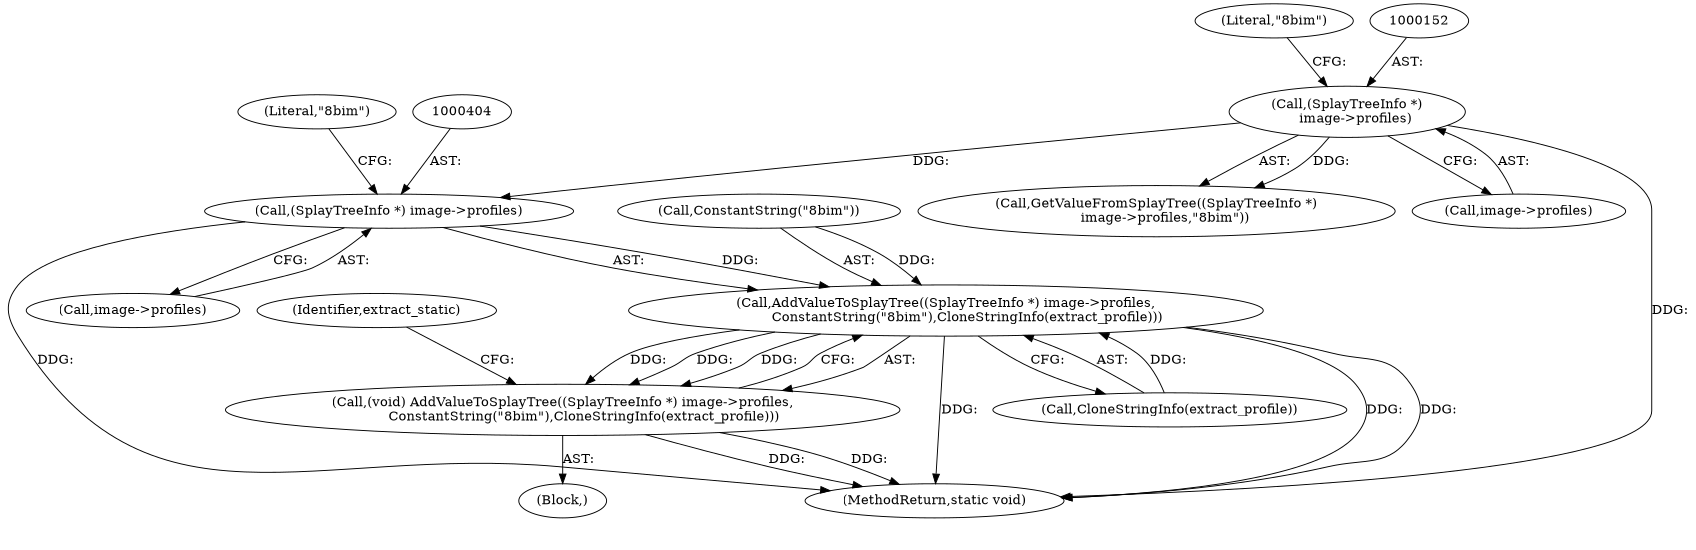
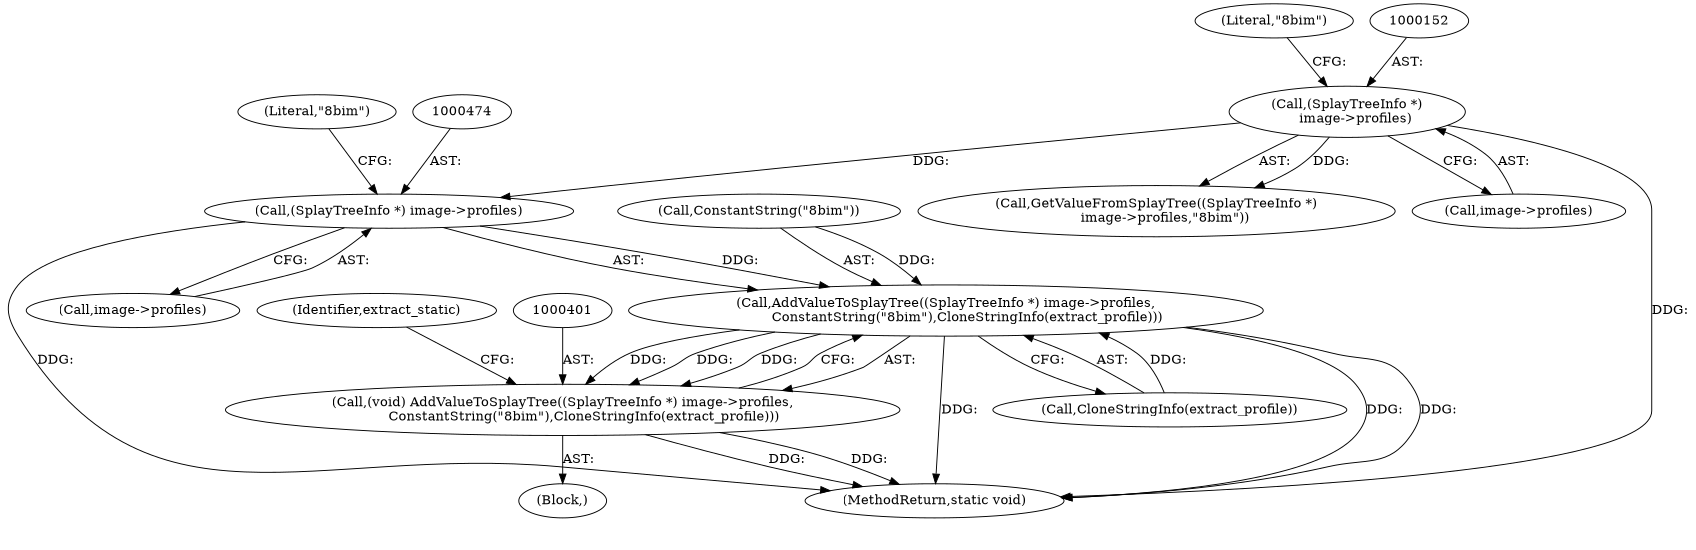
(462, 112) -> (462, 112)
none -> (563, 311)
